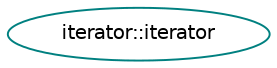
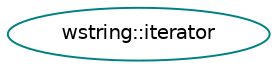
(139, 34) -> (139, 34)
